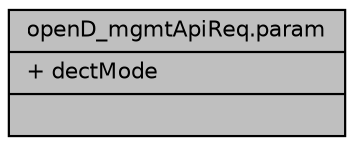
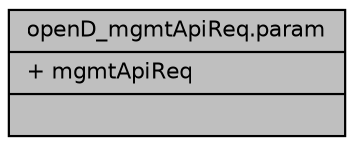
(93, 72) -> (111, 72)
